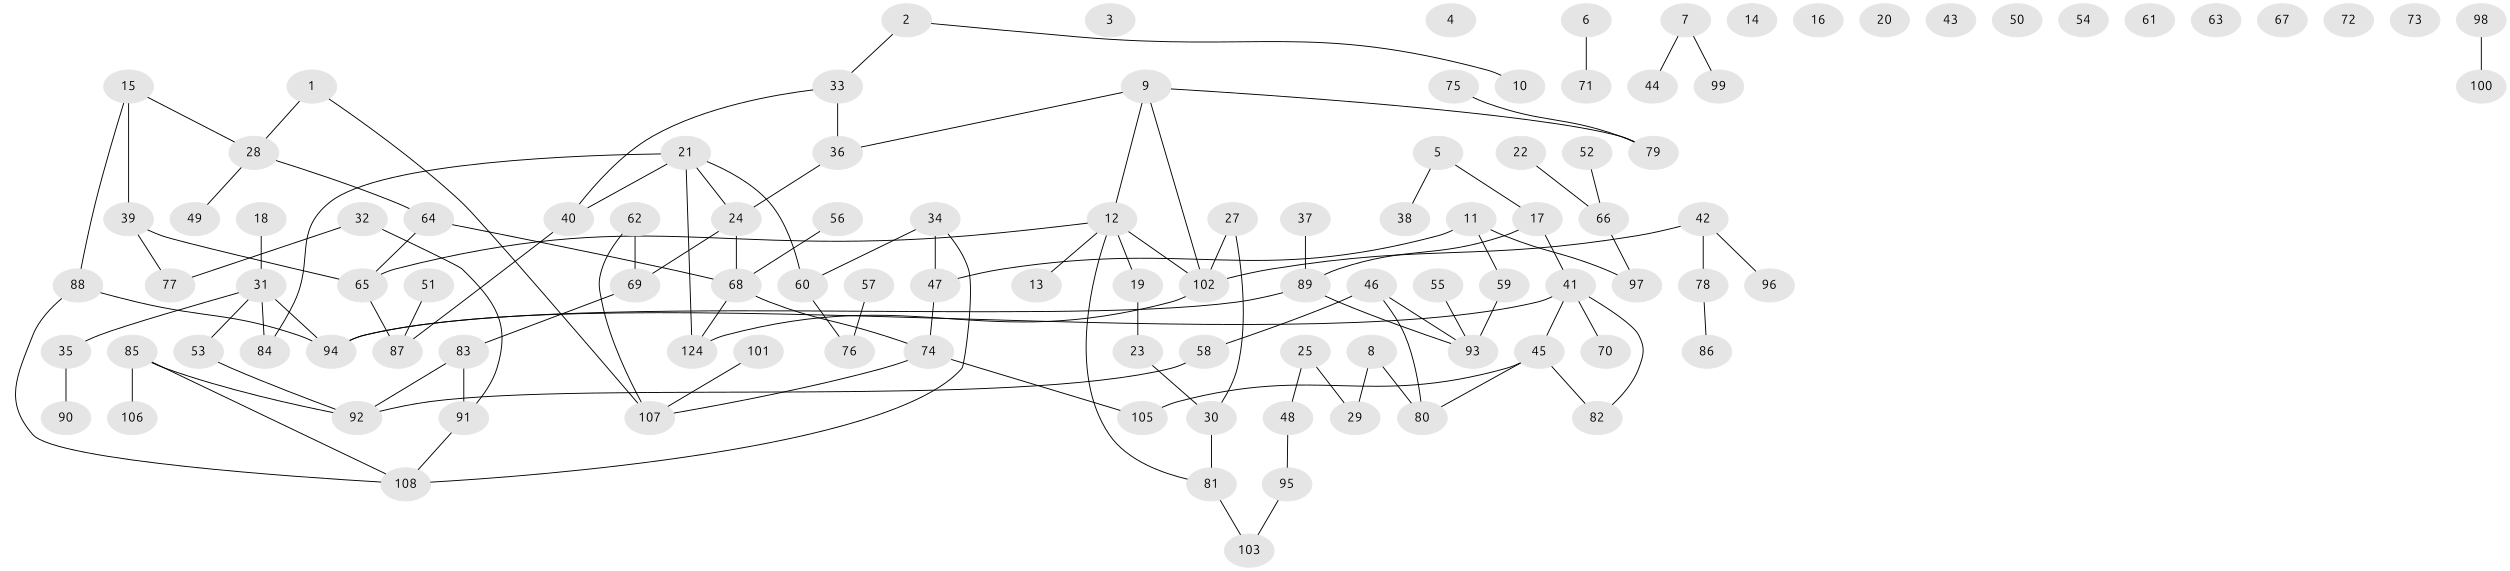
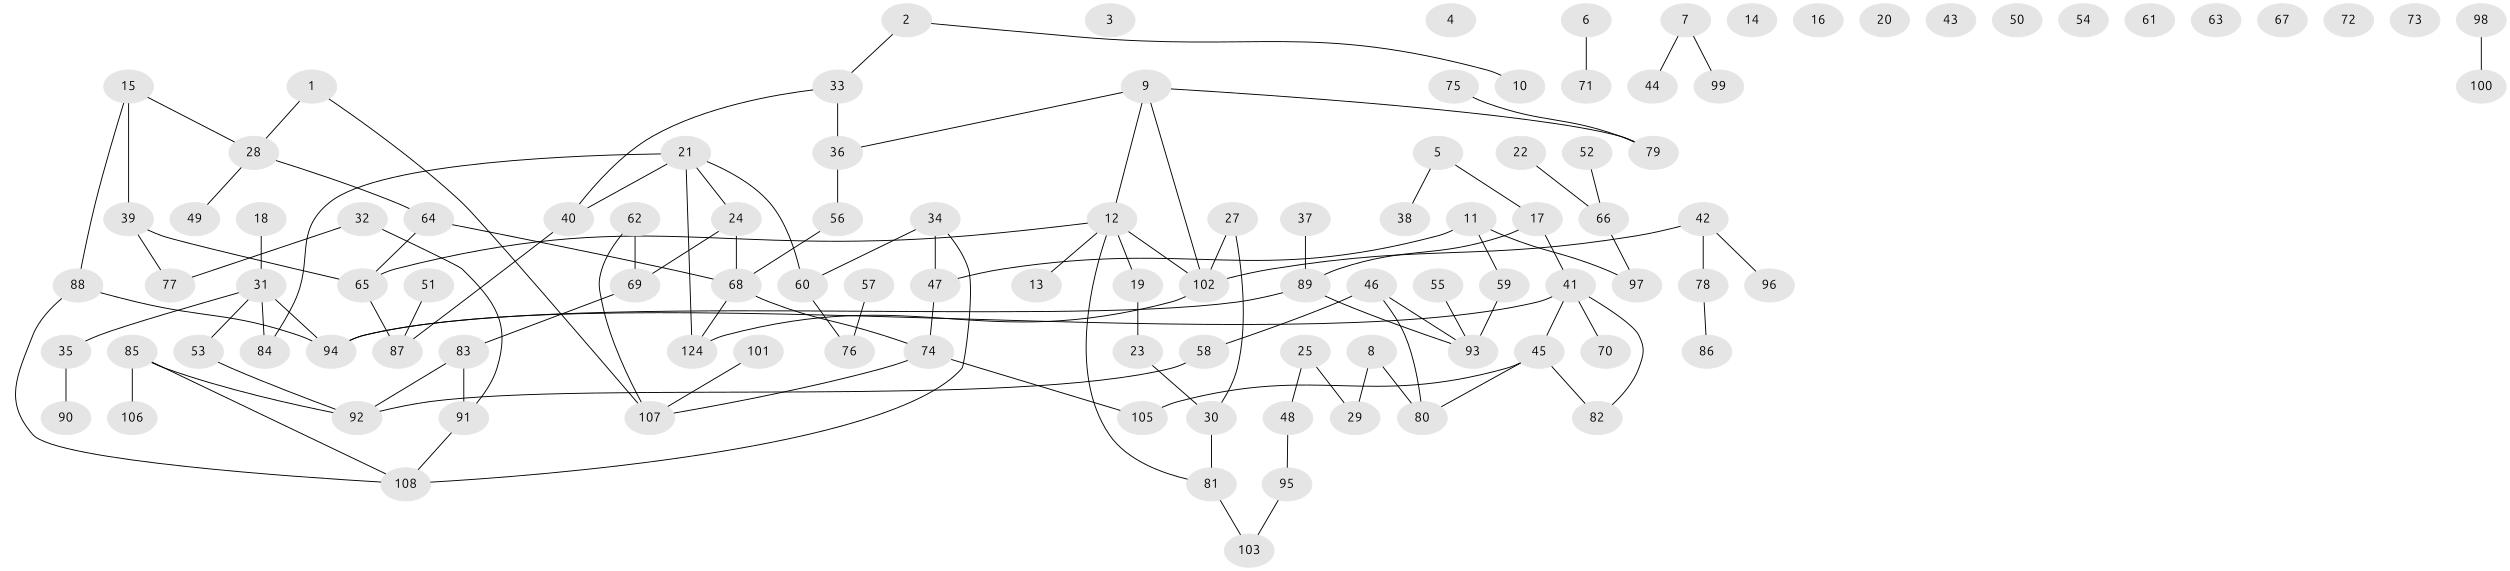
(787, 186) -> (838, 186)
